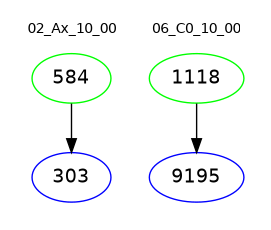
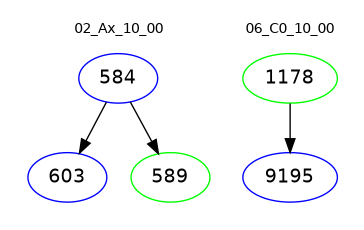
(72, 78) -> (118, 78)
(197, 78) -> (290, 78)
(72, 177) -> (67, 177)
none -> (170, 177)
